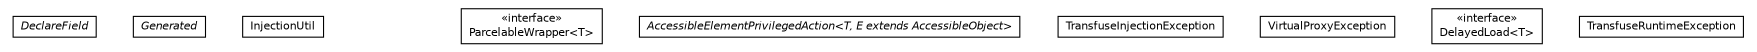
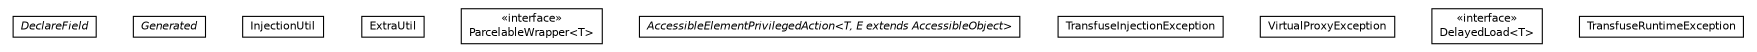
none -> (392, 26)
